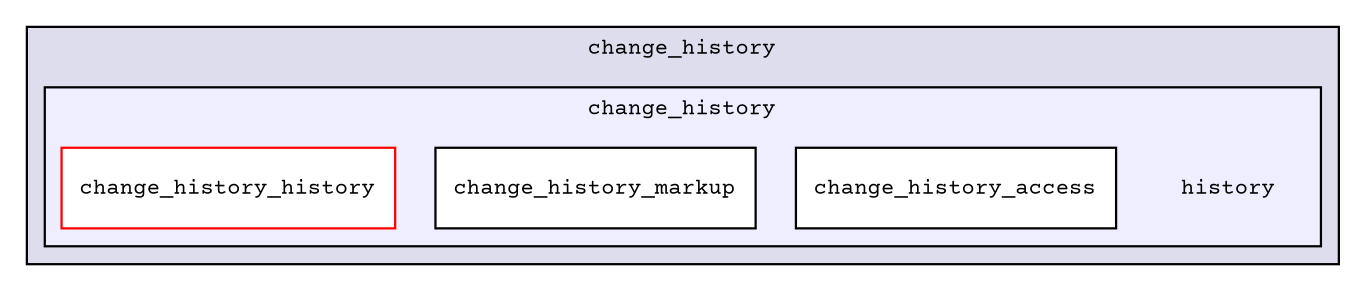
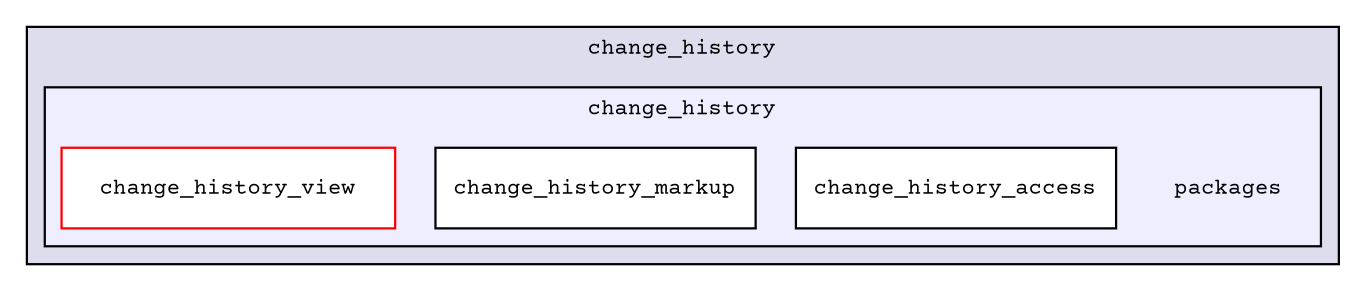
(228, 188) -> (228, 188)
(1229, 188) -> (1229, 188)
